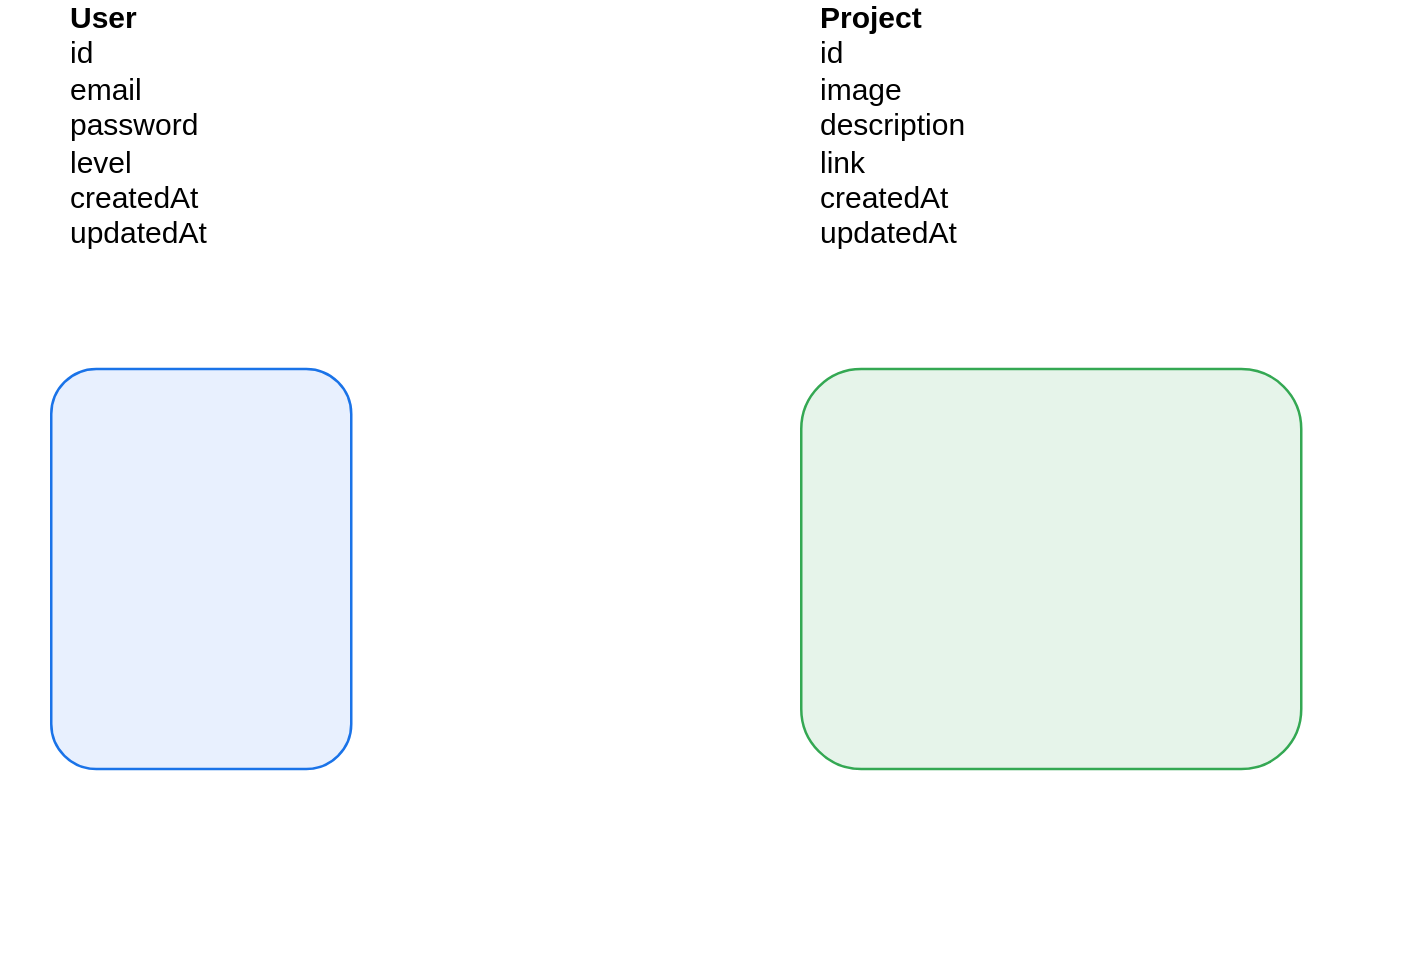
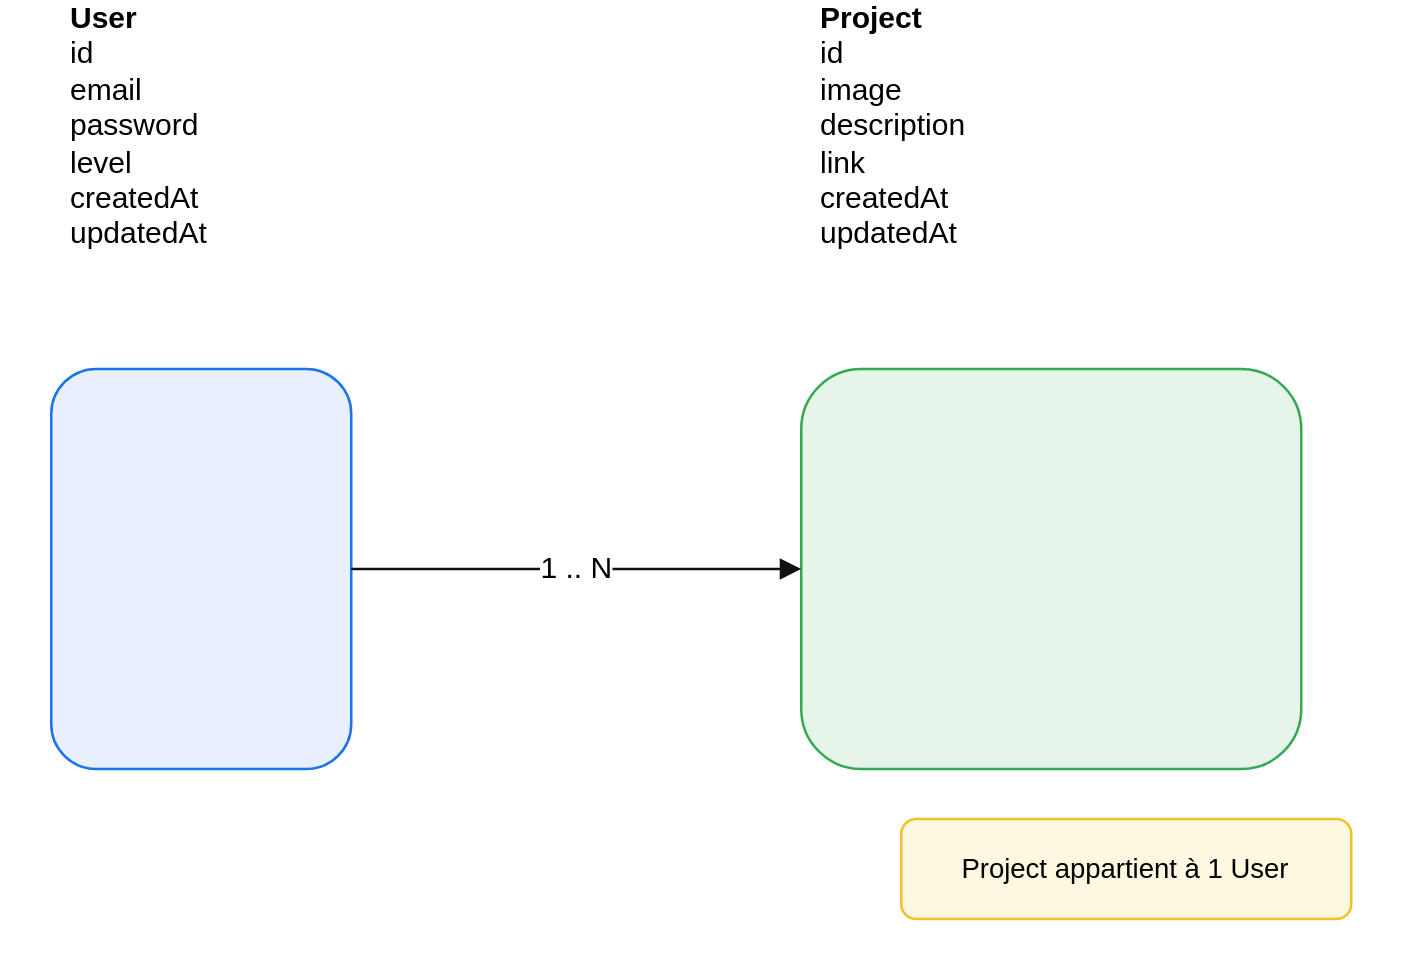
none -> (451, 569)
none -> (1126, 869)
